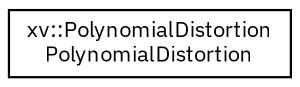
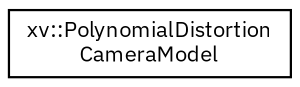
(150, 44) -> (150, 44)
